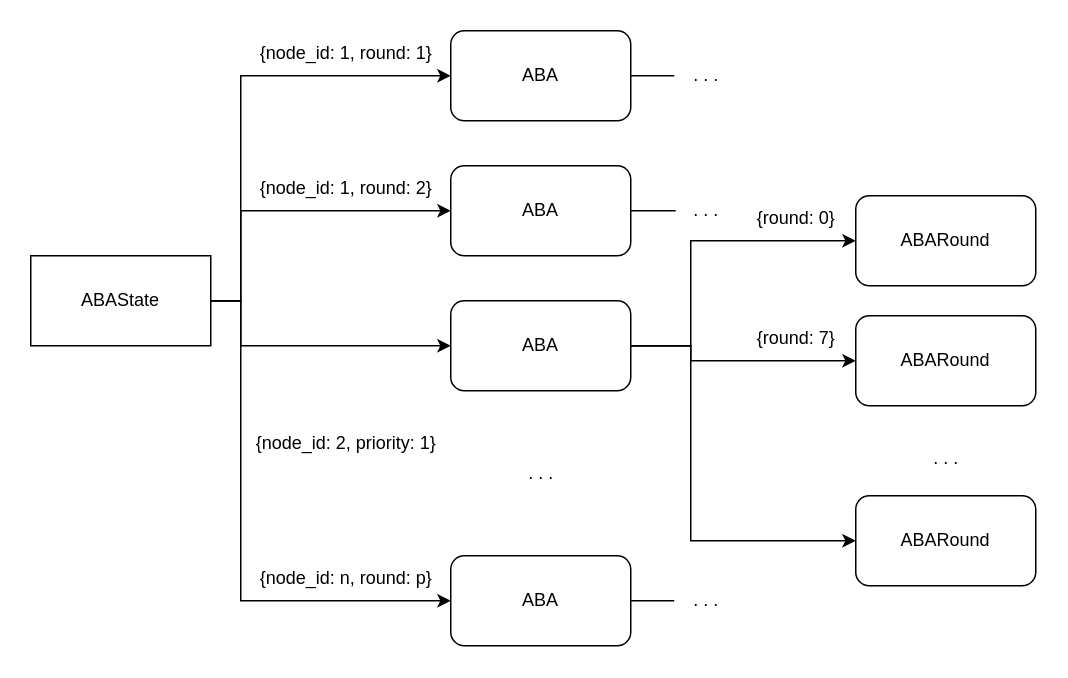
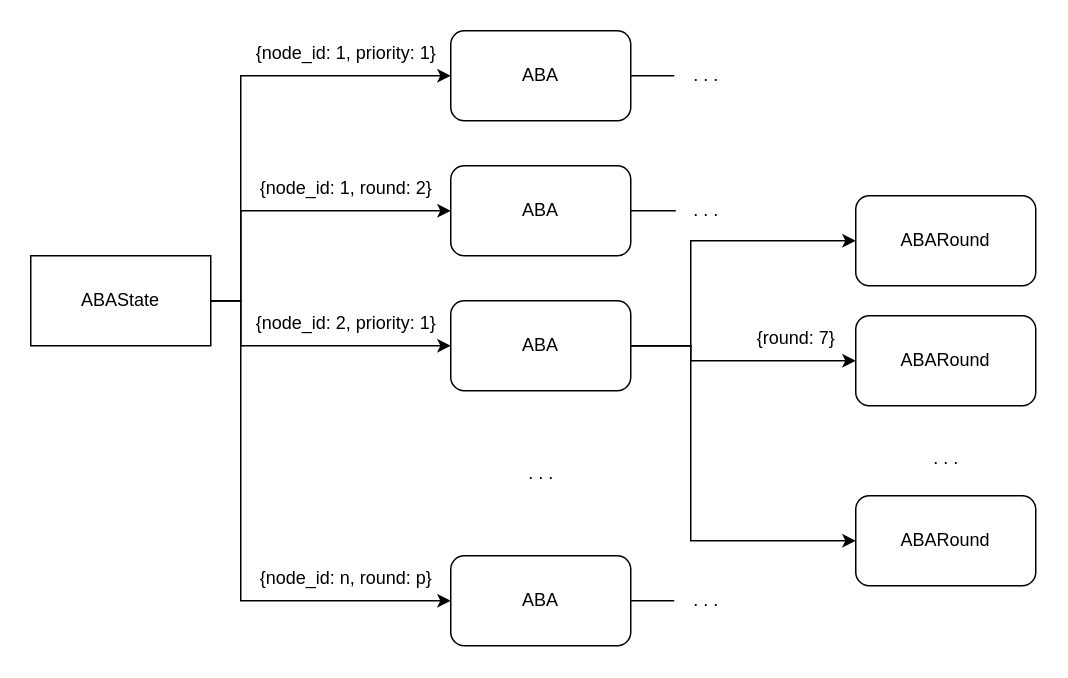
(347, 53) -> (347, 53)
(796, 218) -> none
(346, 443) -> (346, 323)
